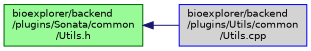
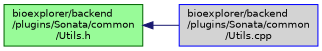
(243, 25) -> (249, 25)
